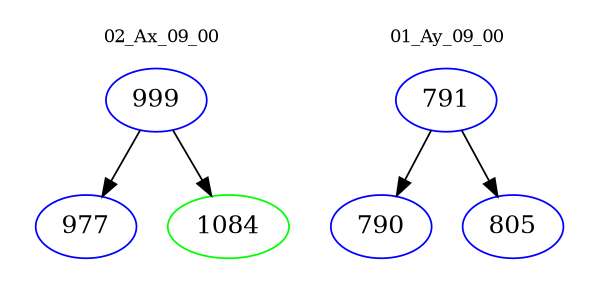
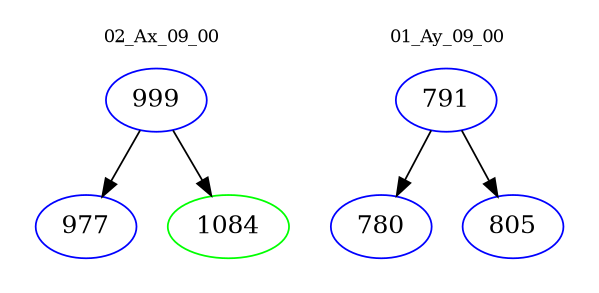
(381, 227) -> (381, 227)
